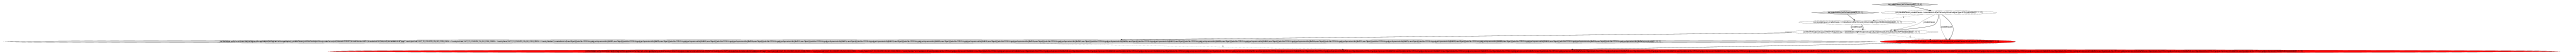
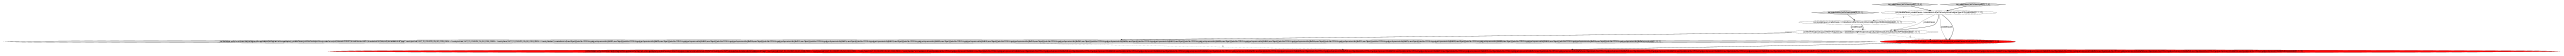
none -> (1973, 5)
